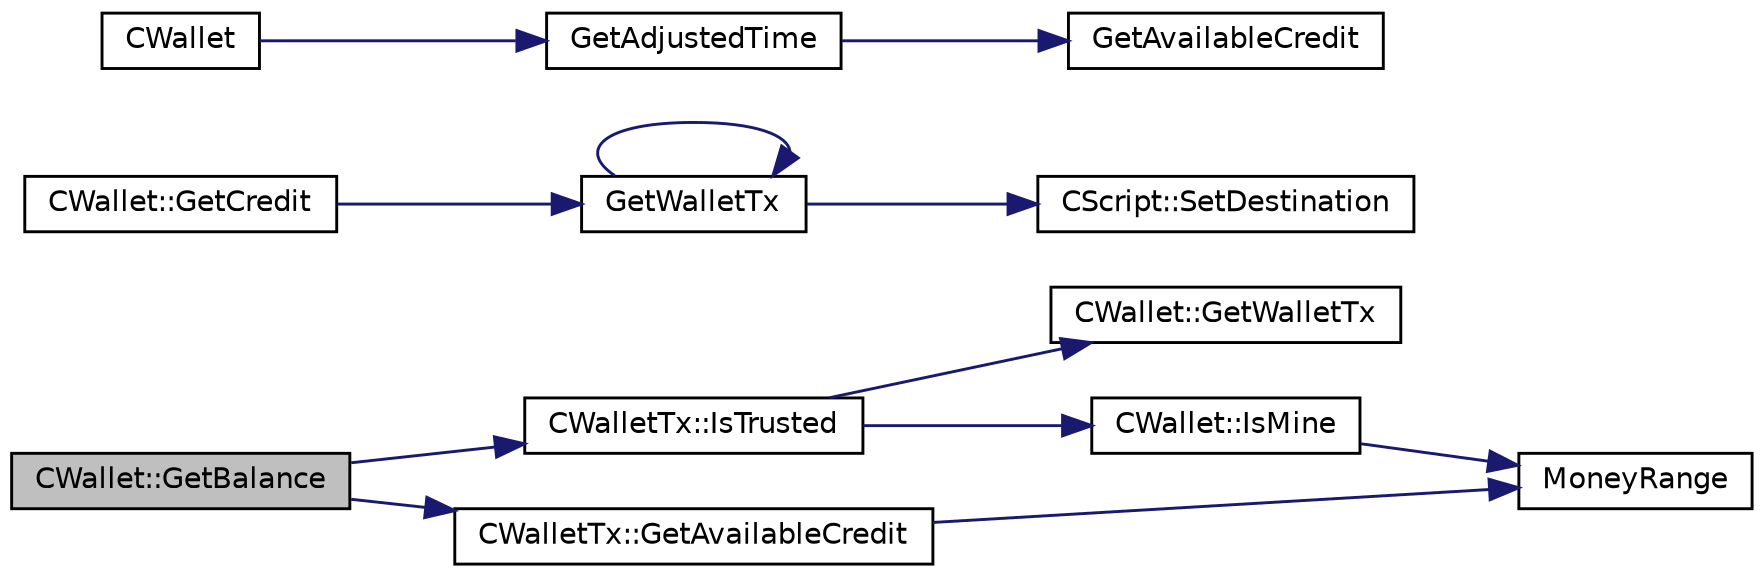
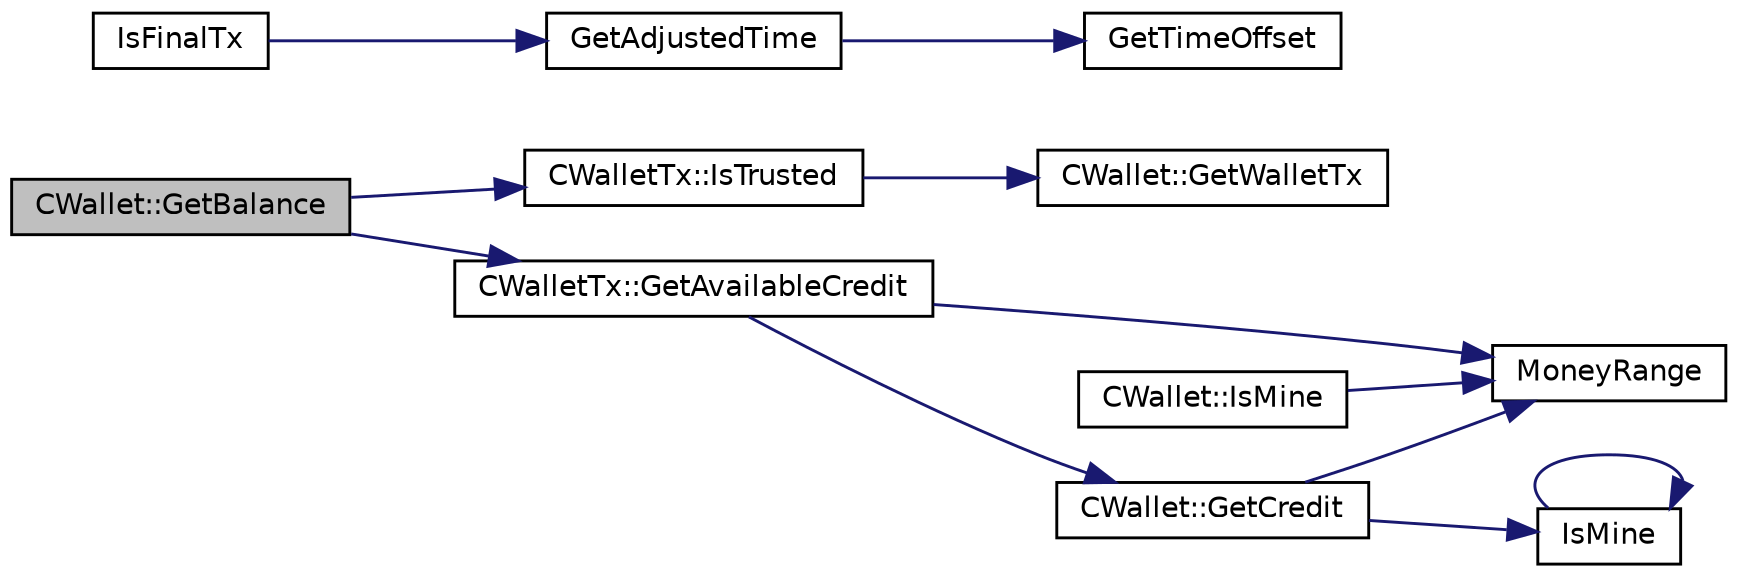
(181, 41) -> (181, 41)
(1226, 41) -> (1213, 41)
(694, 204) -> (1609, 536)
(1226, 204) -> none
none -> (915, 401)
(963, 426) -> none
none -> (1406, 448)
